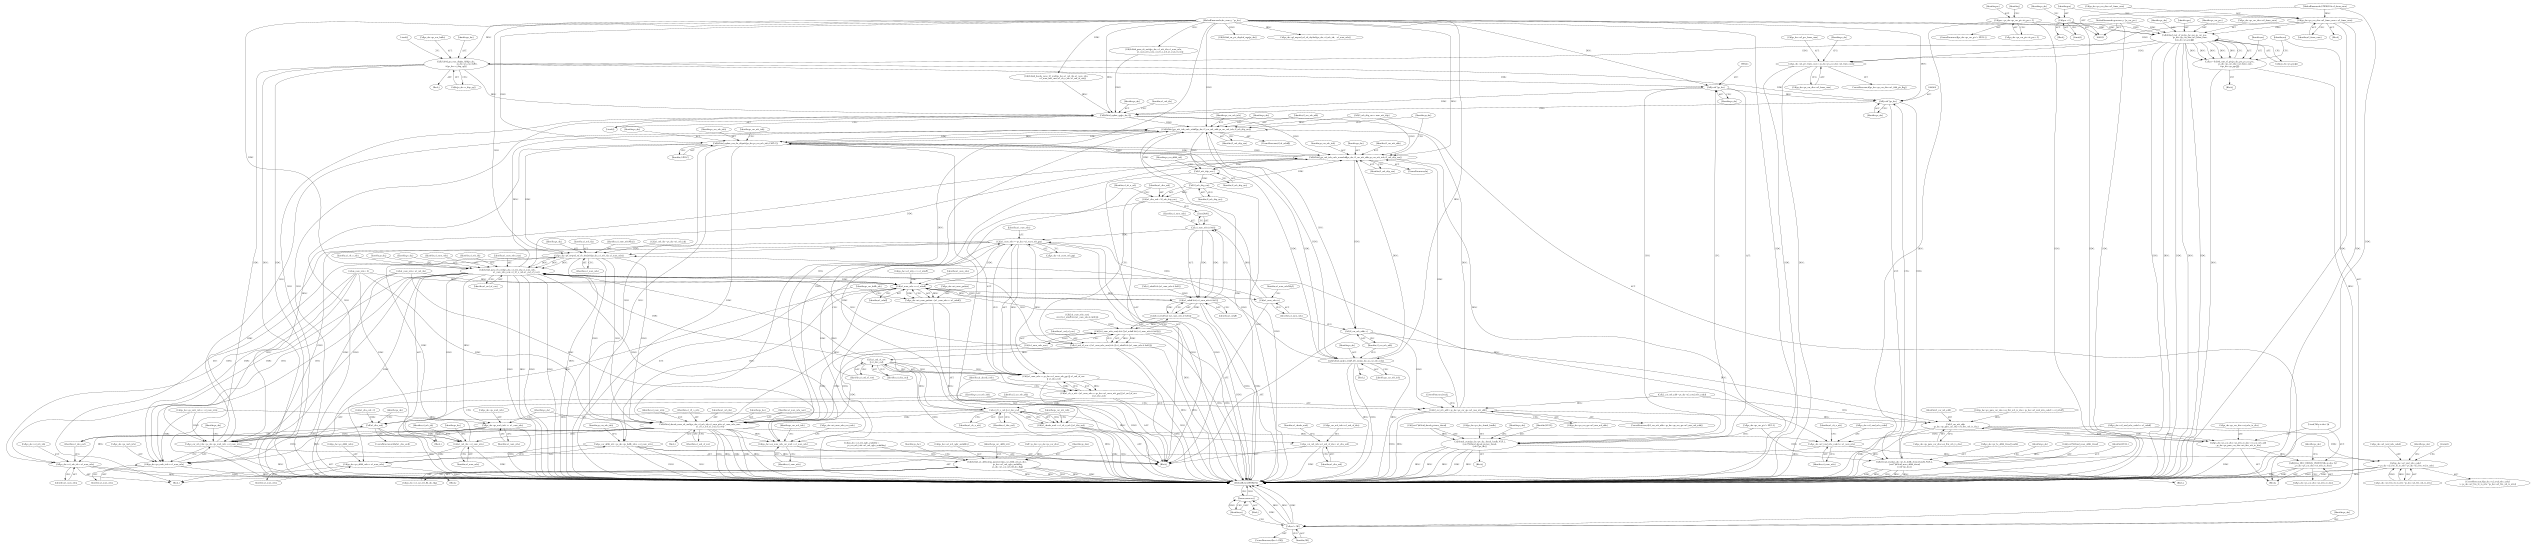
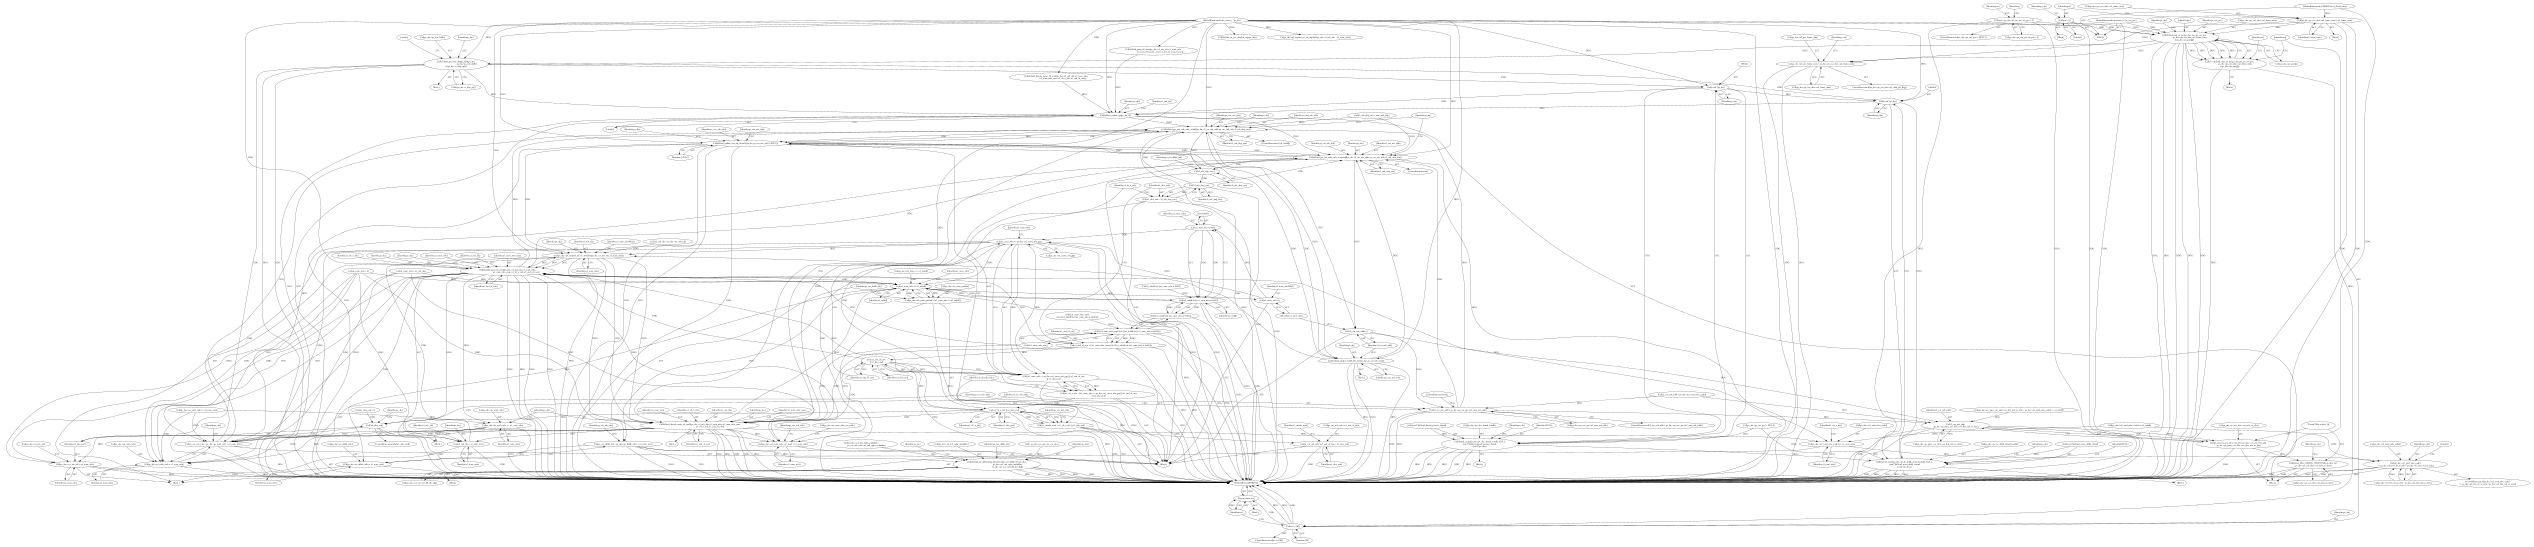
(1181, 207) -> (1185, 195)
